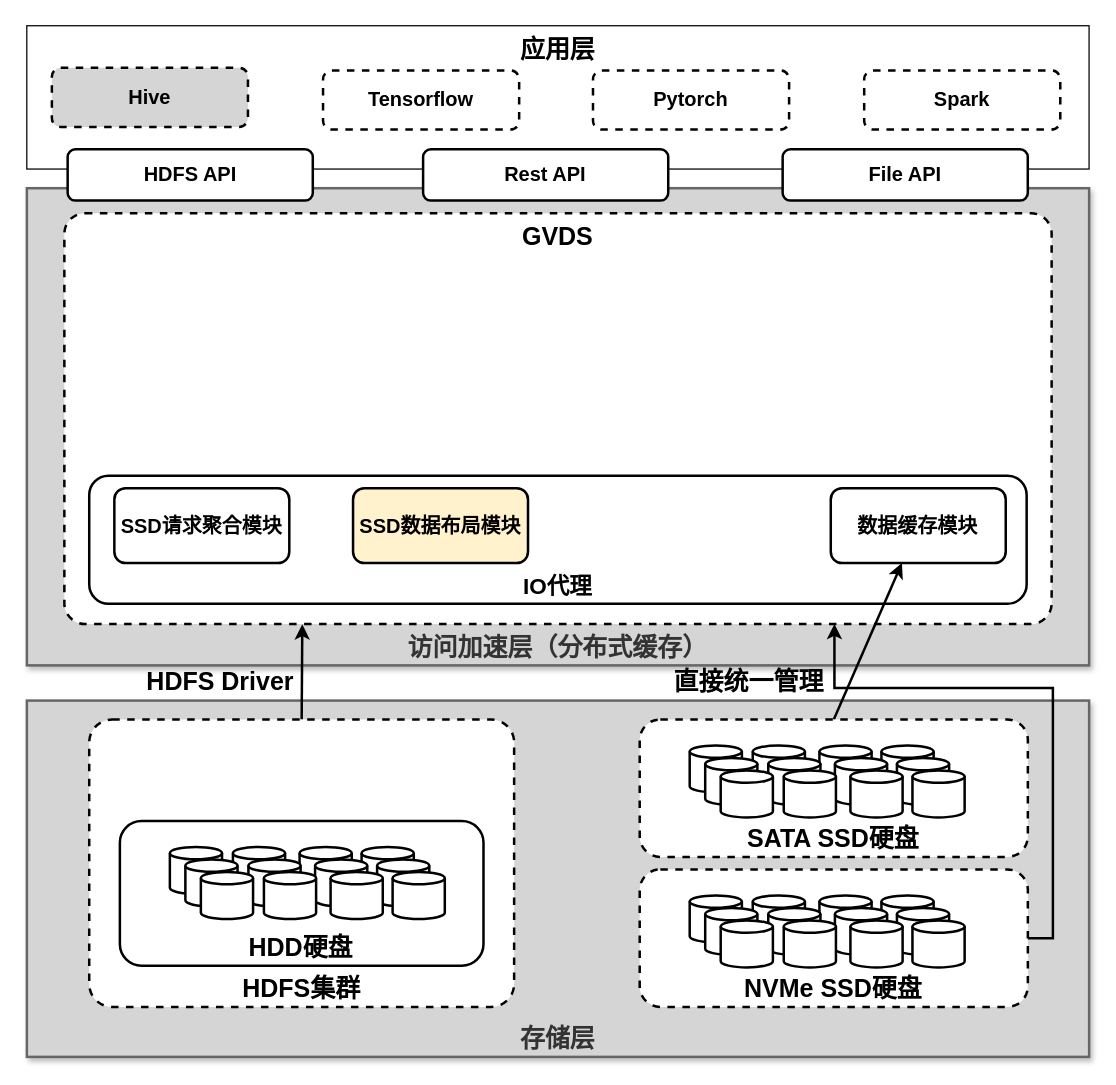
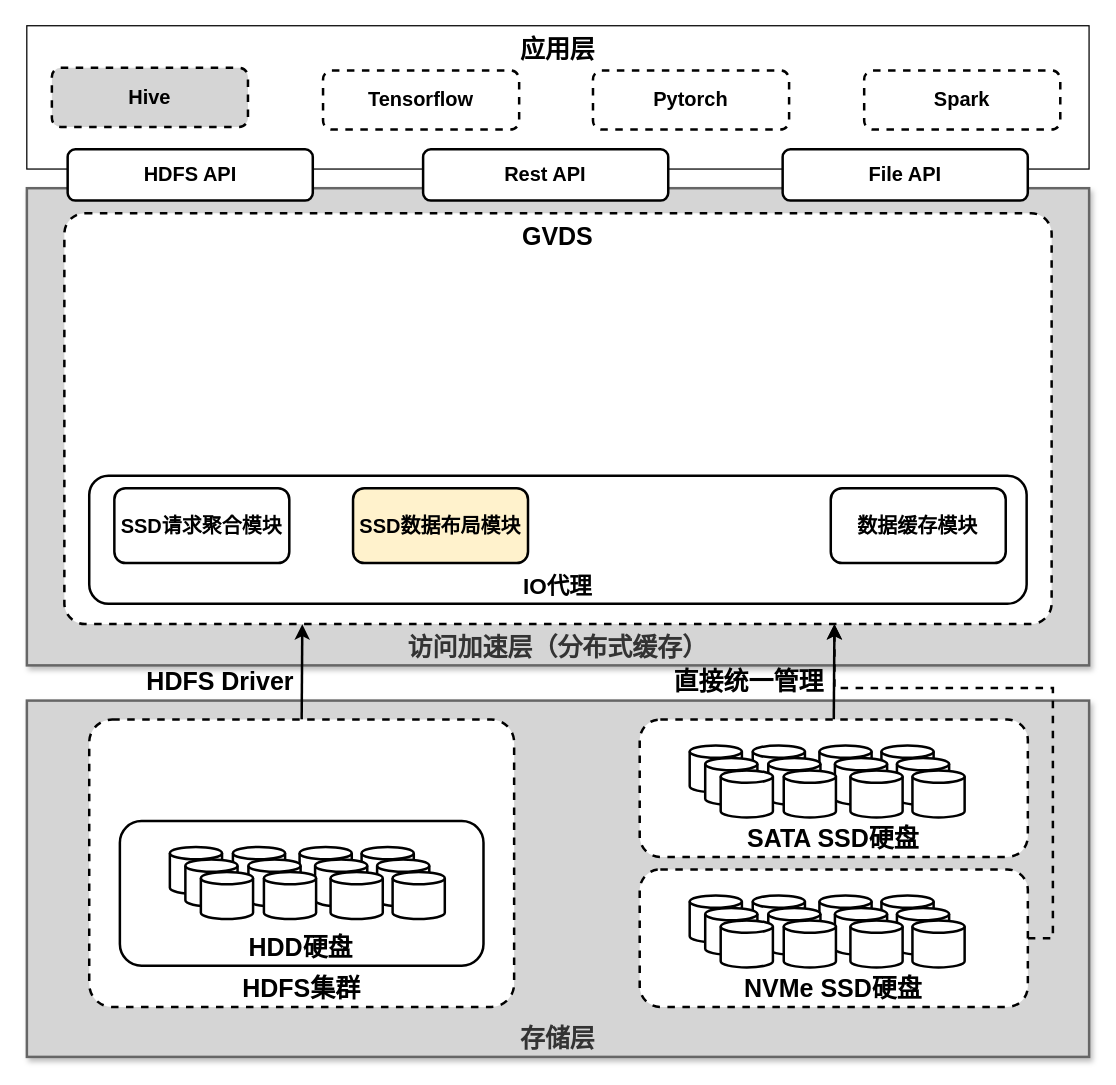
(866, 646) -> (834, 704)
(1053, 713) -> (1053, 713)
